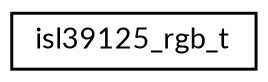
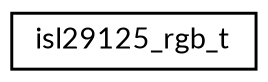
(134, 41) -> (134, 41)
